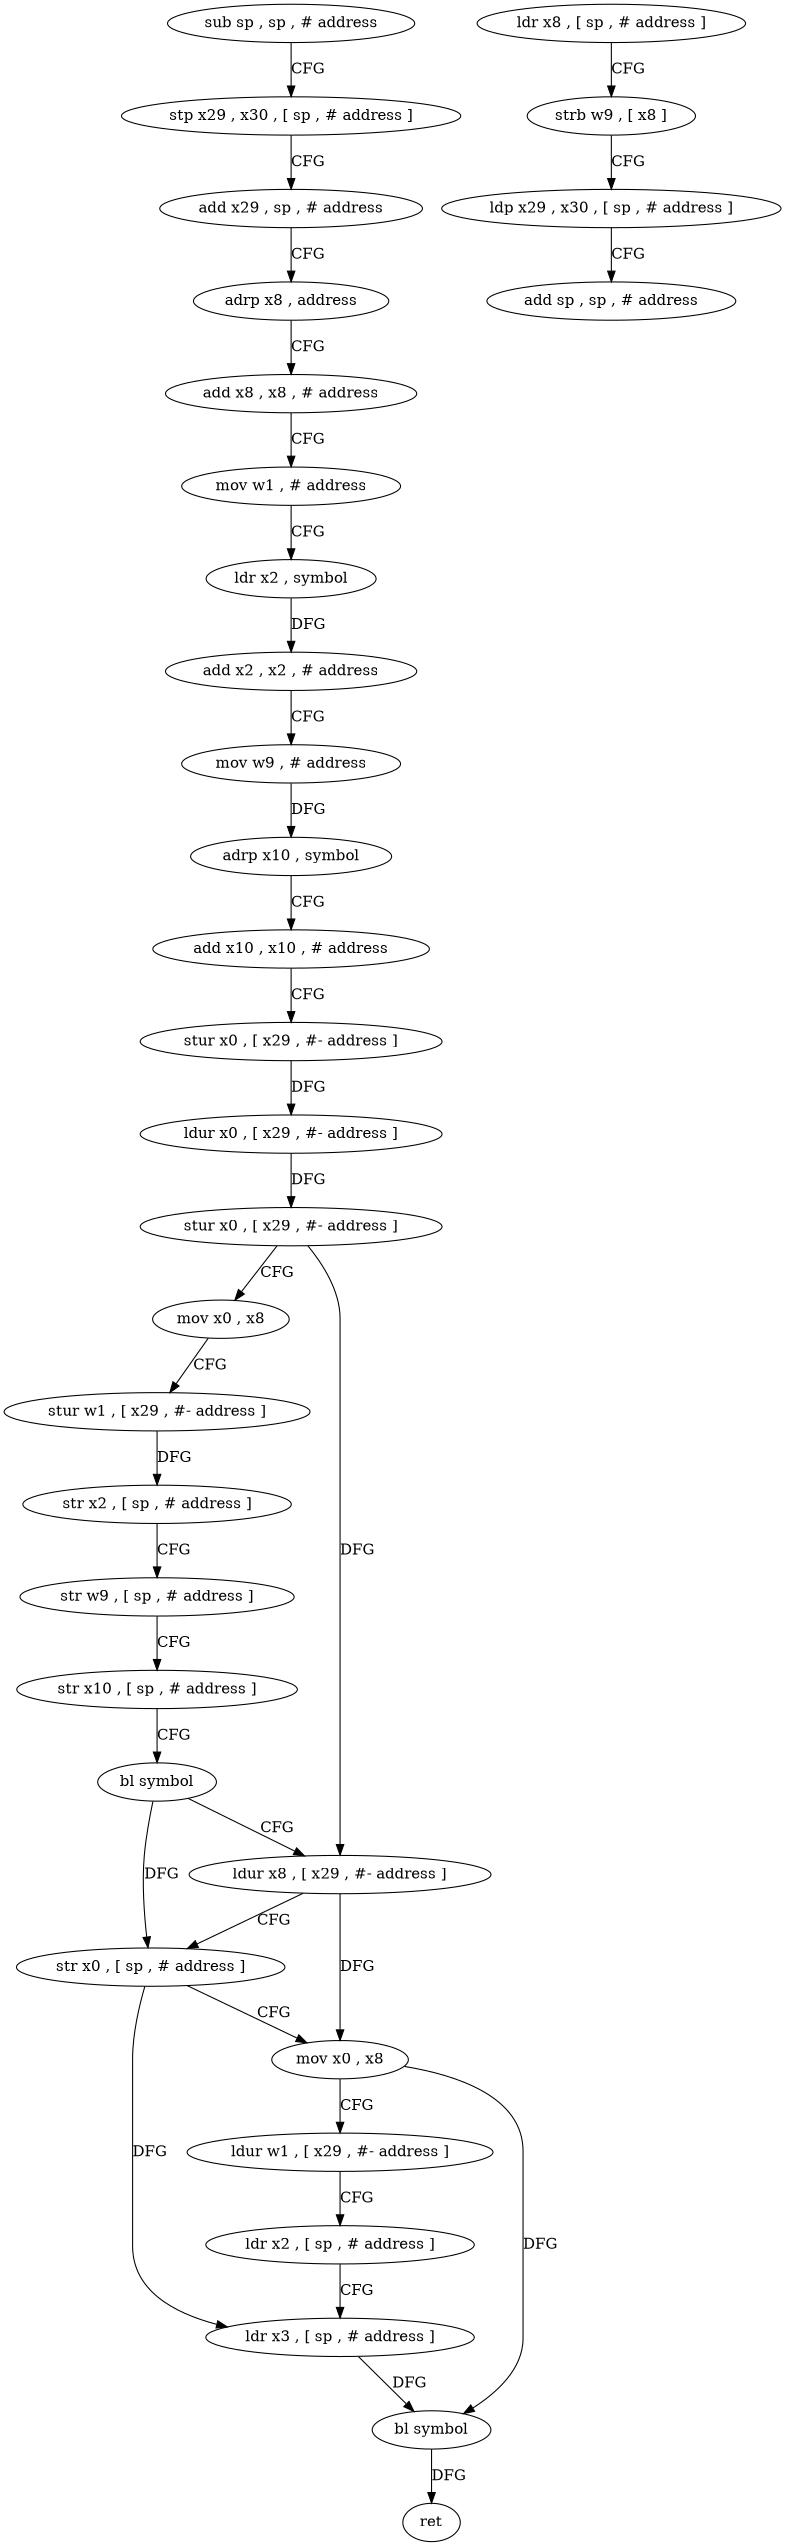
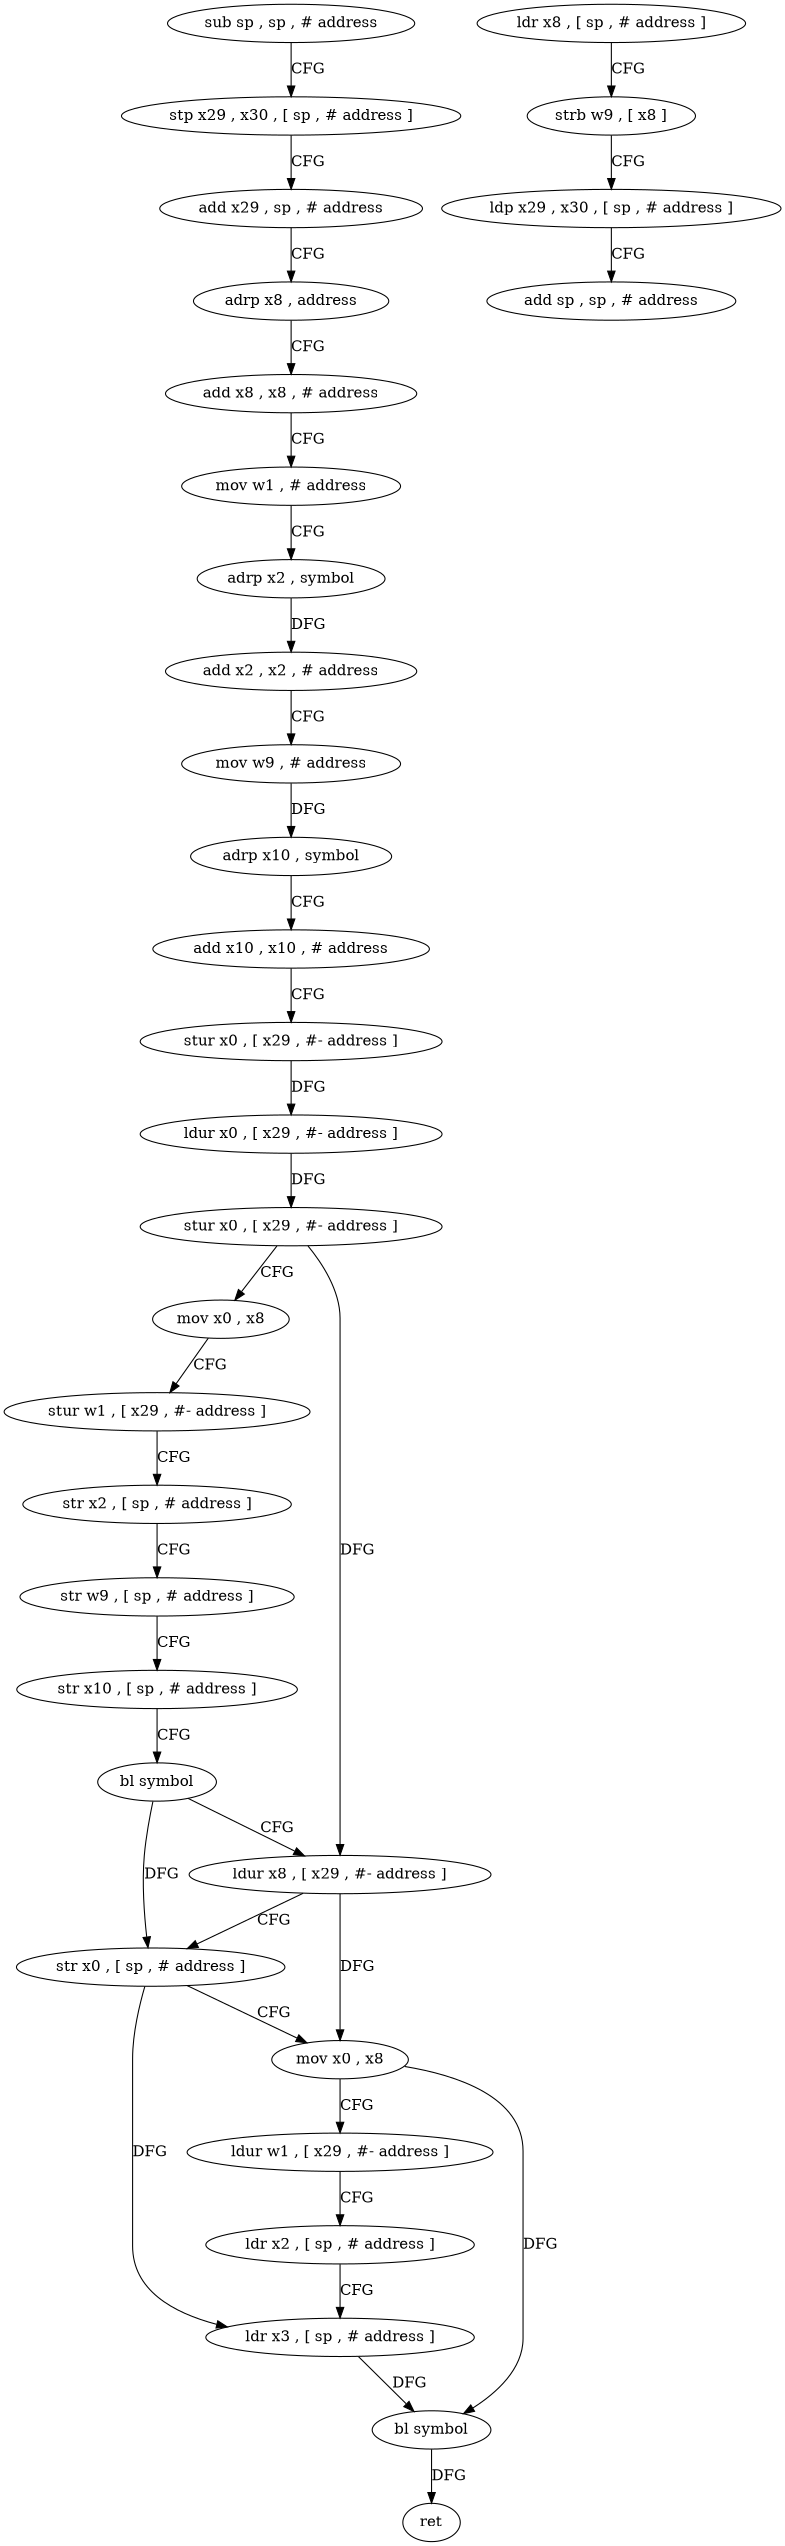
(291, 579) -> (291, 579)
(175, 1458) -> (174, 1458)
